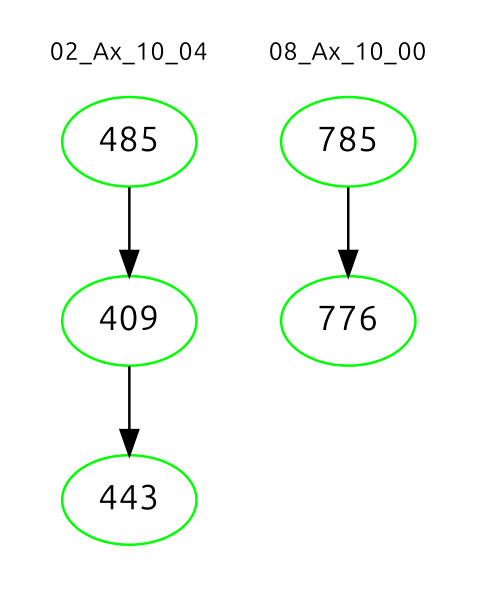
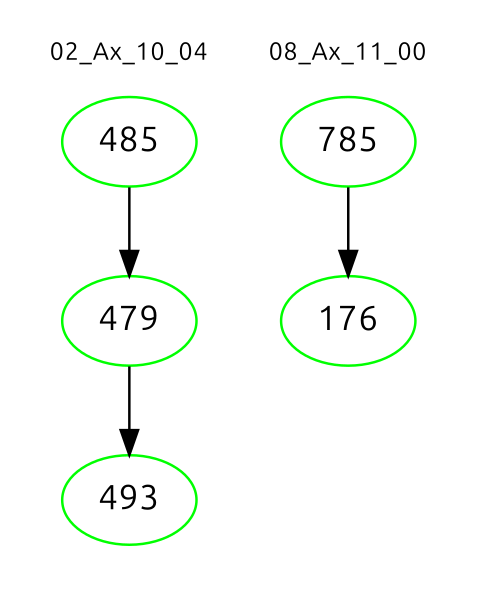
(348, 53) -> (348, 53)
(129, 321) -> (129, 321)
(348, 321) -> (348, 321)
(129, 500) -> (129, 500)
